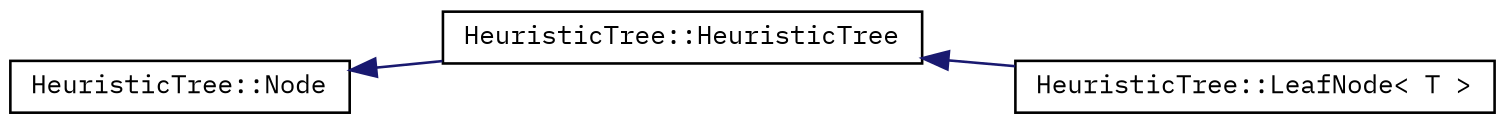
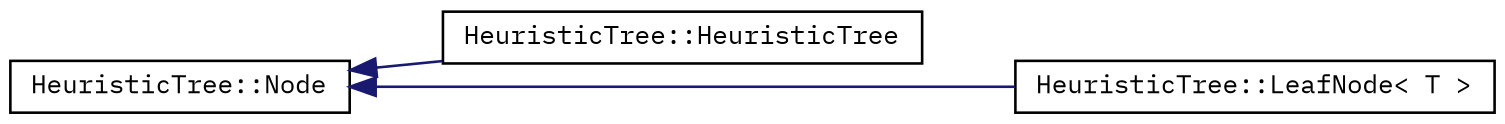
(982, 63) -> (696, 87)
